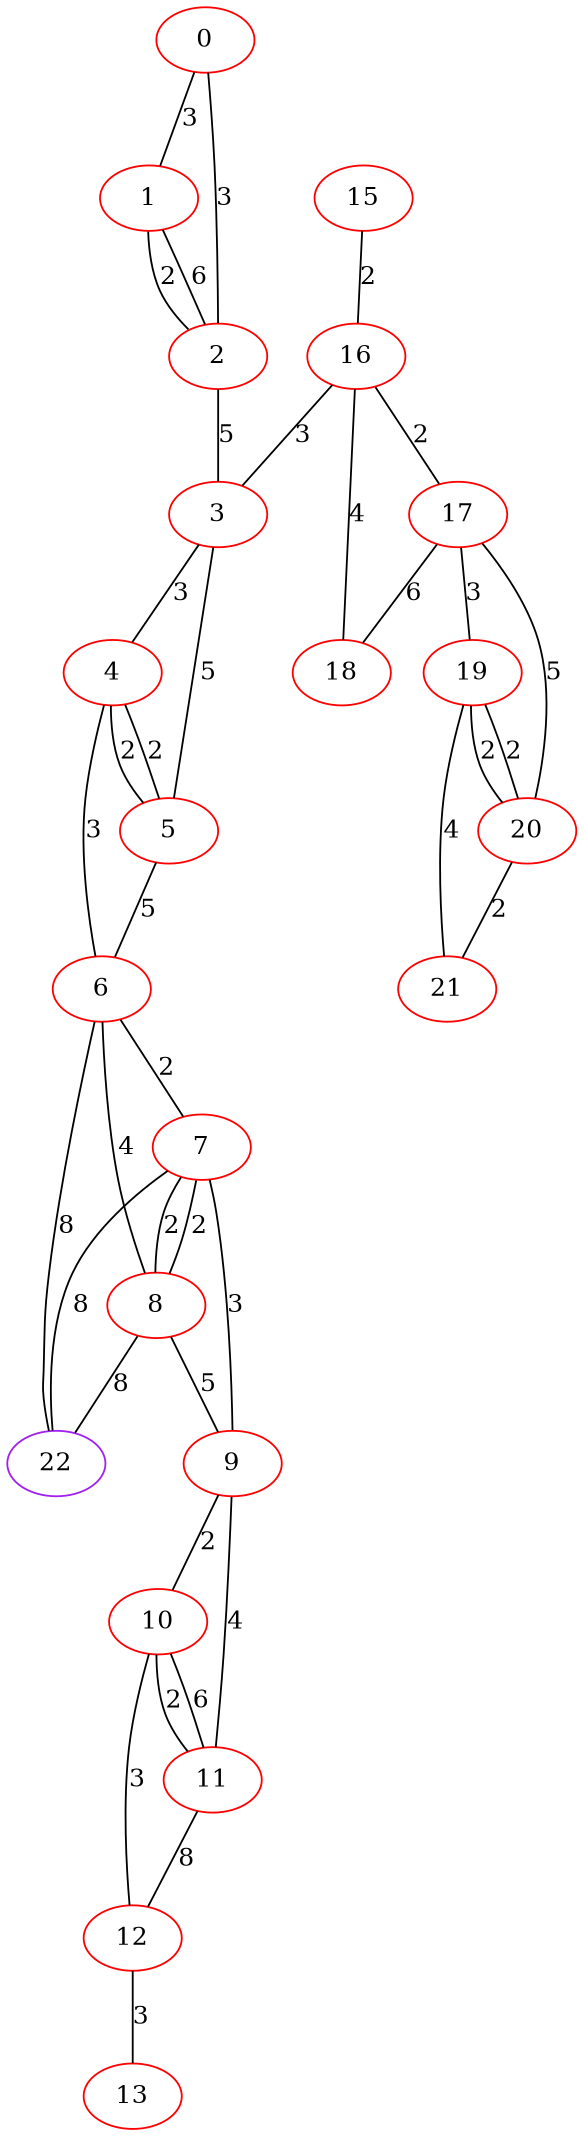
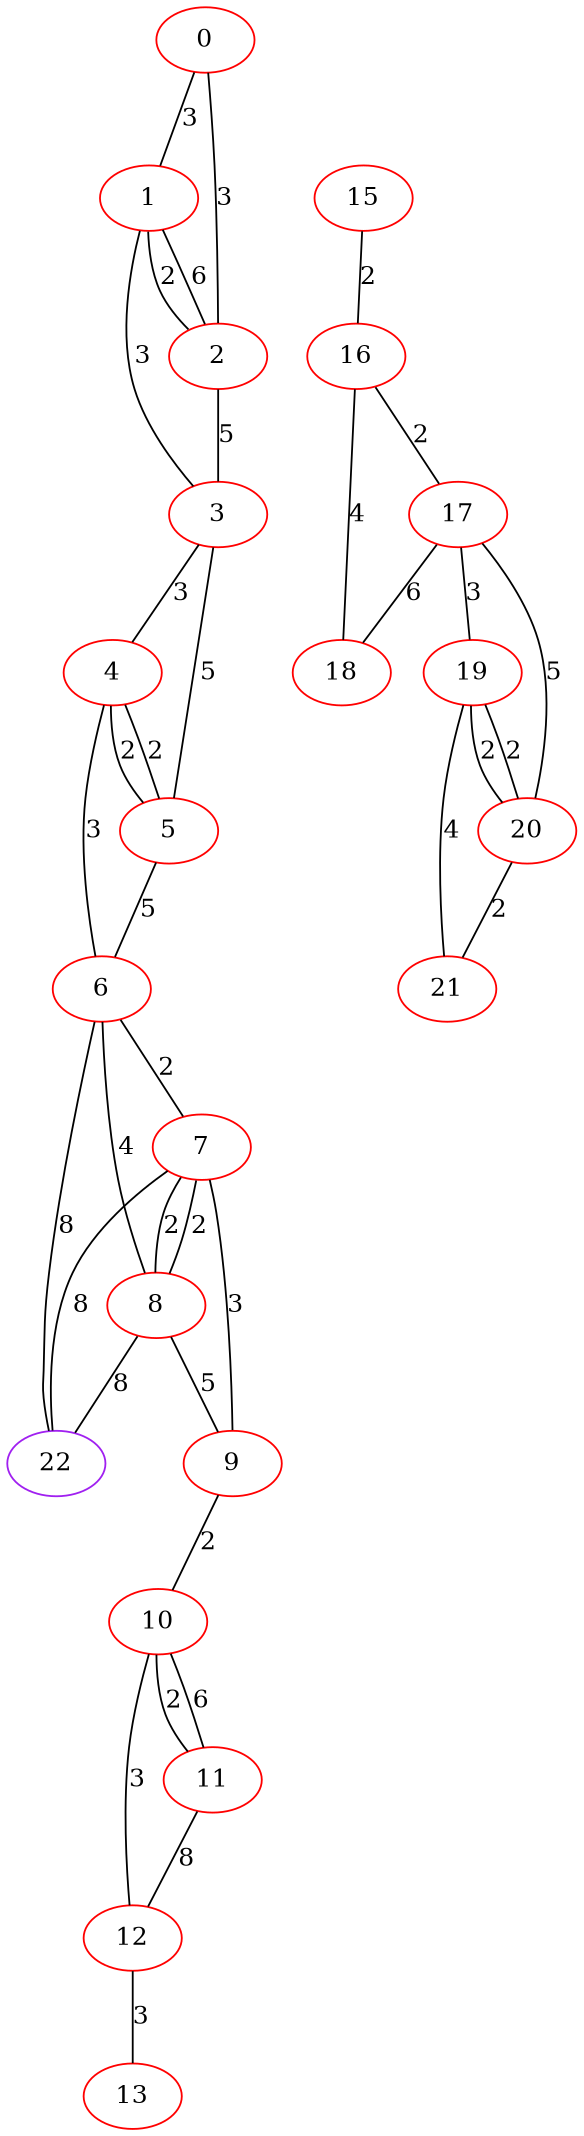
(287, 435) -> (129, 367)
(226, 1622) -> none
